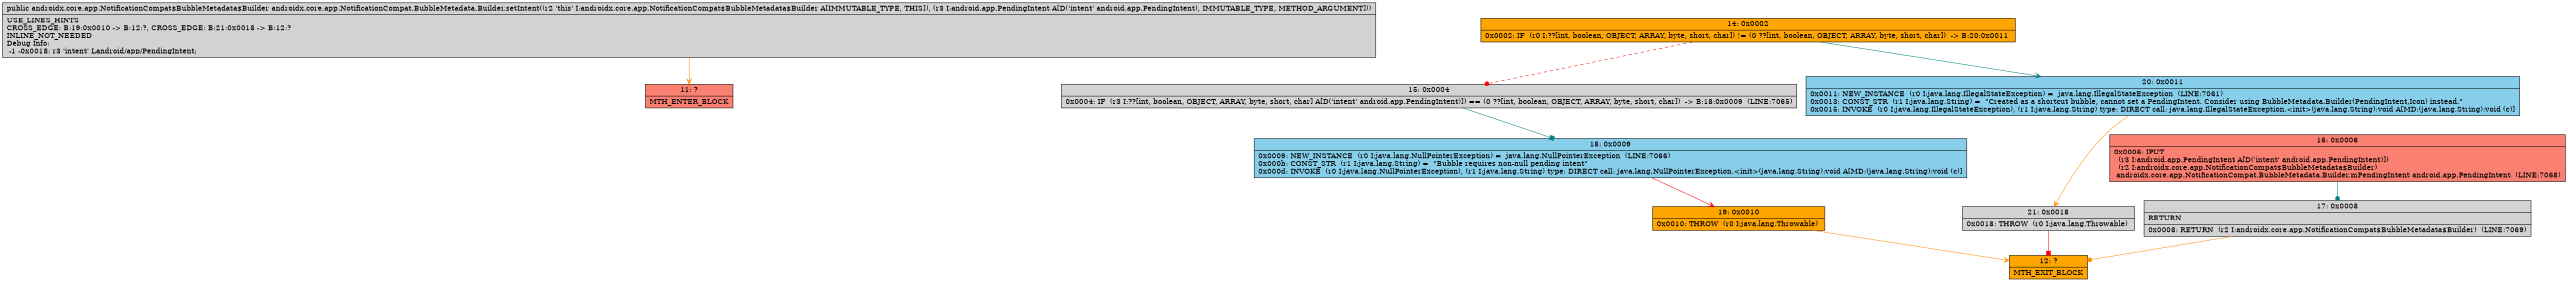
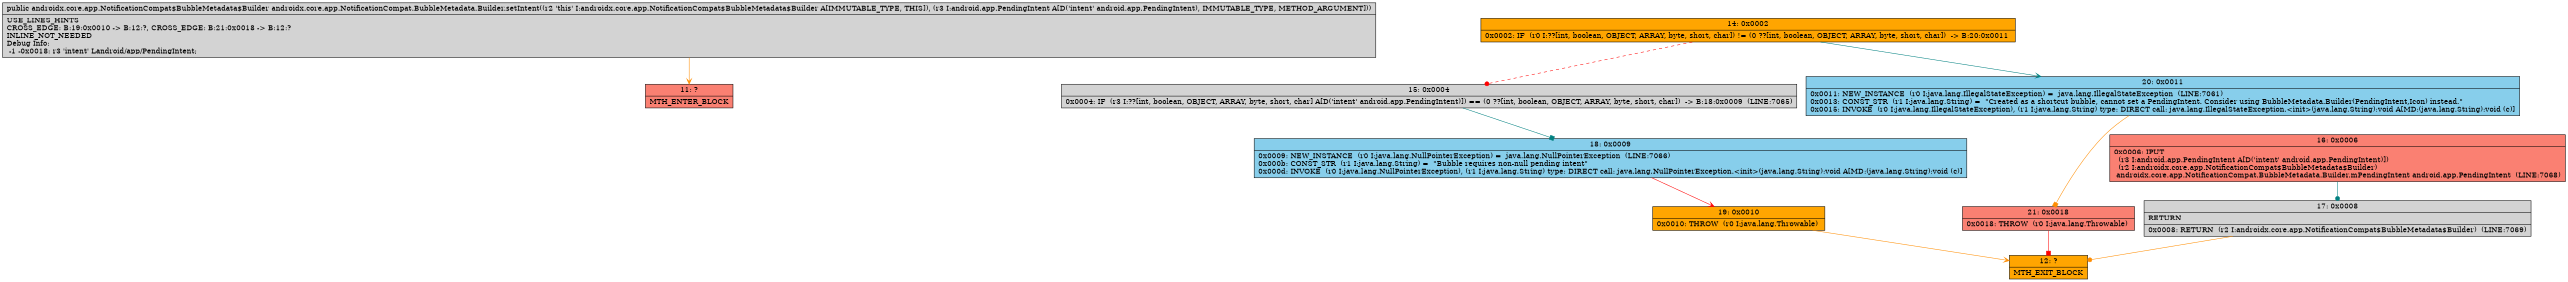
(2088, 154) -> (2088, 154)
(2048, 218) -> (2048, 218)
